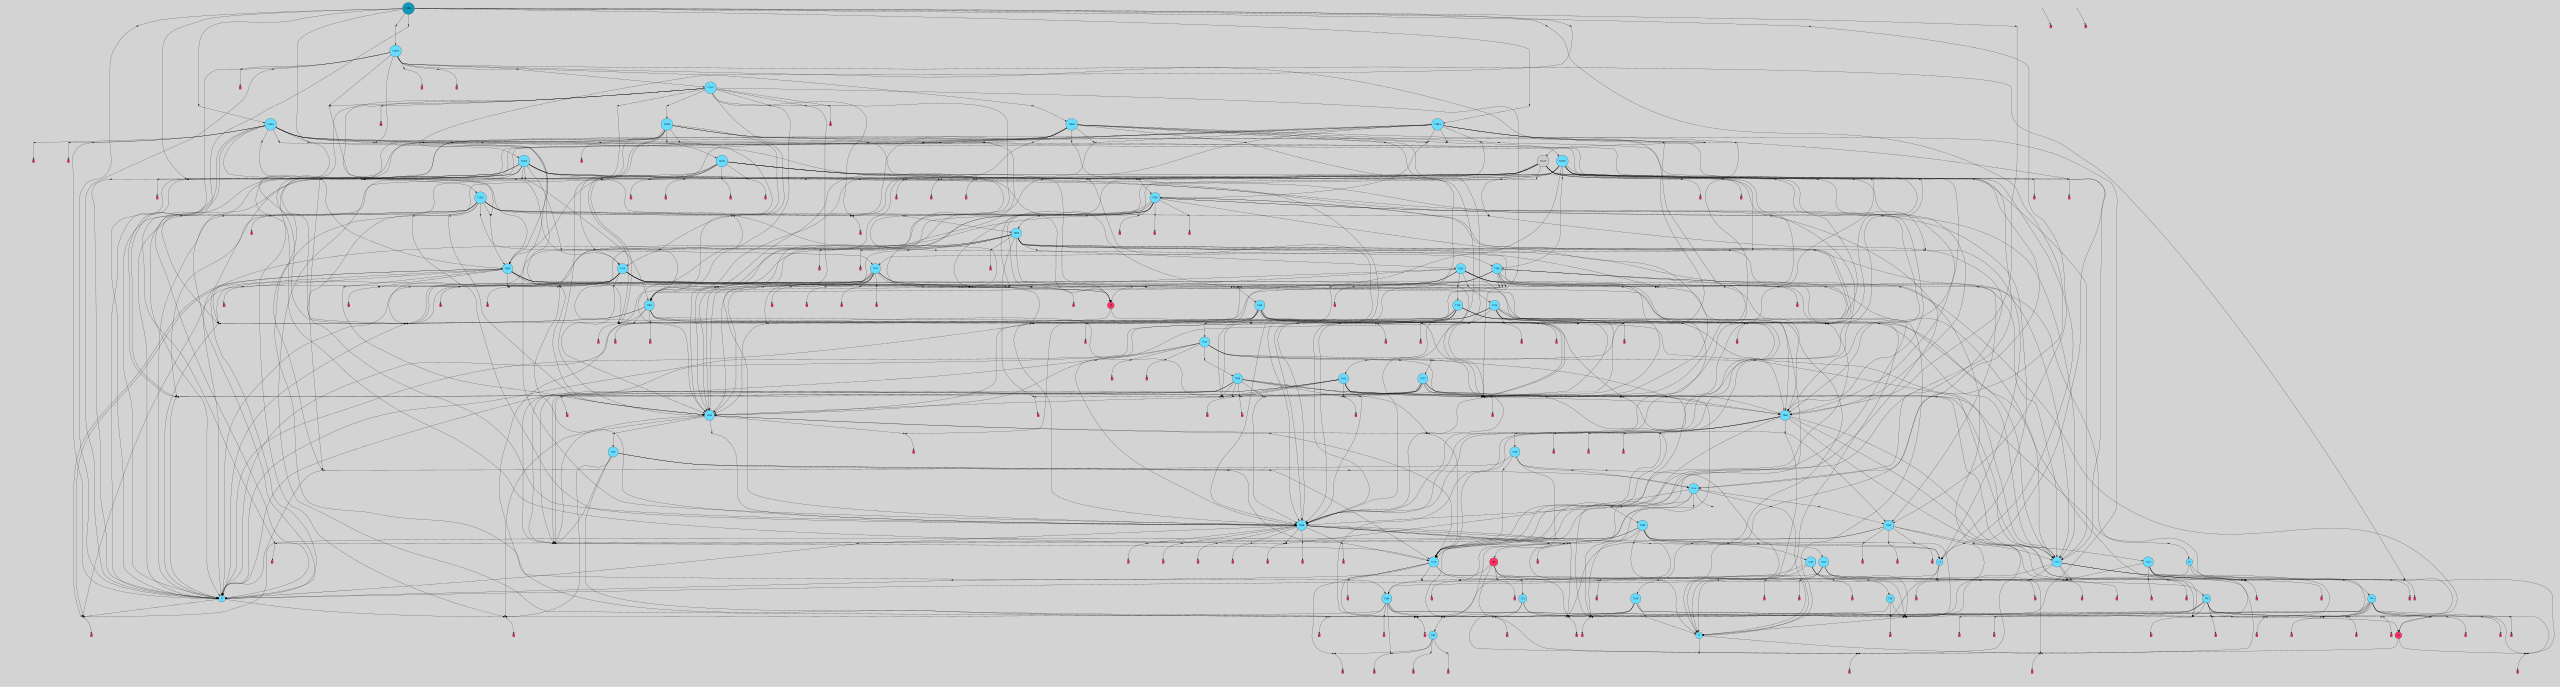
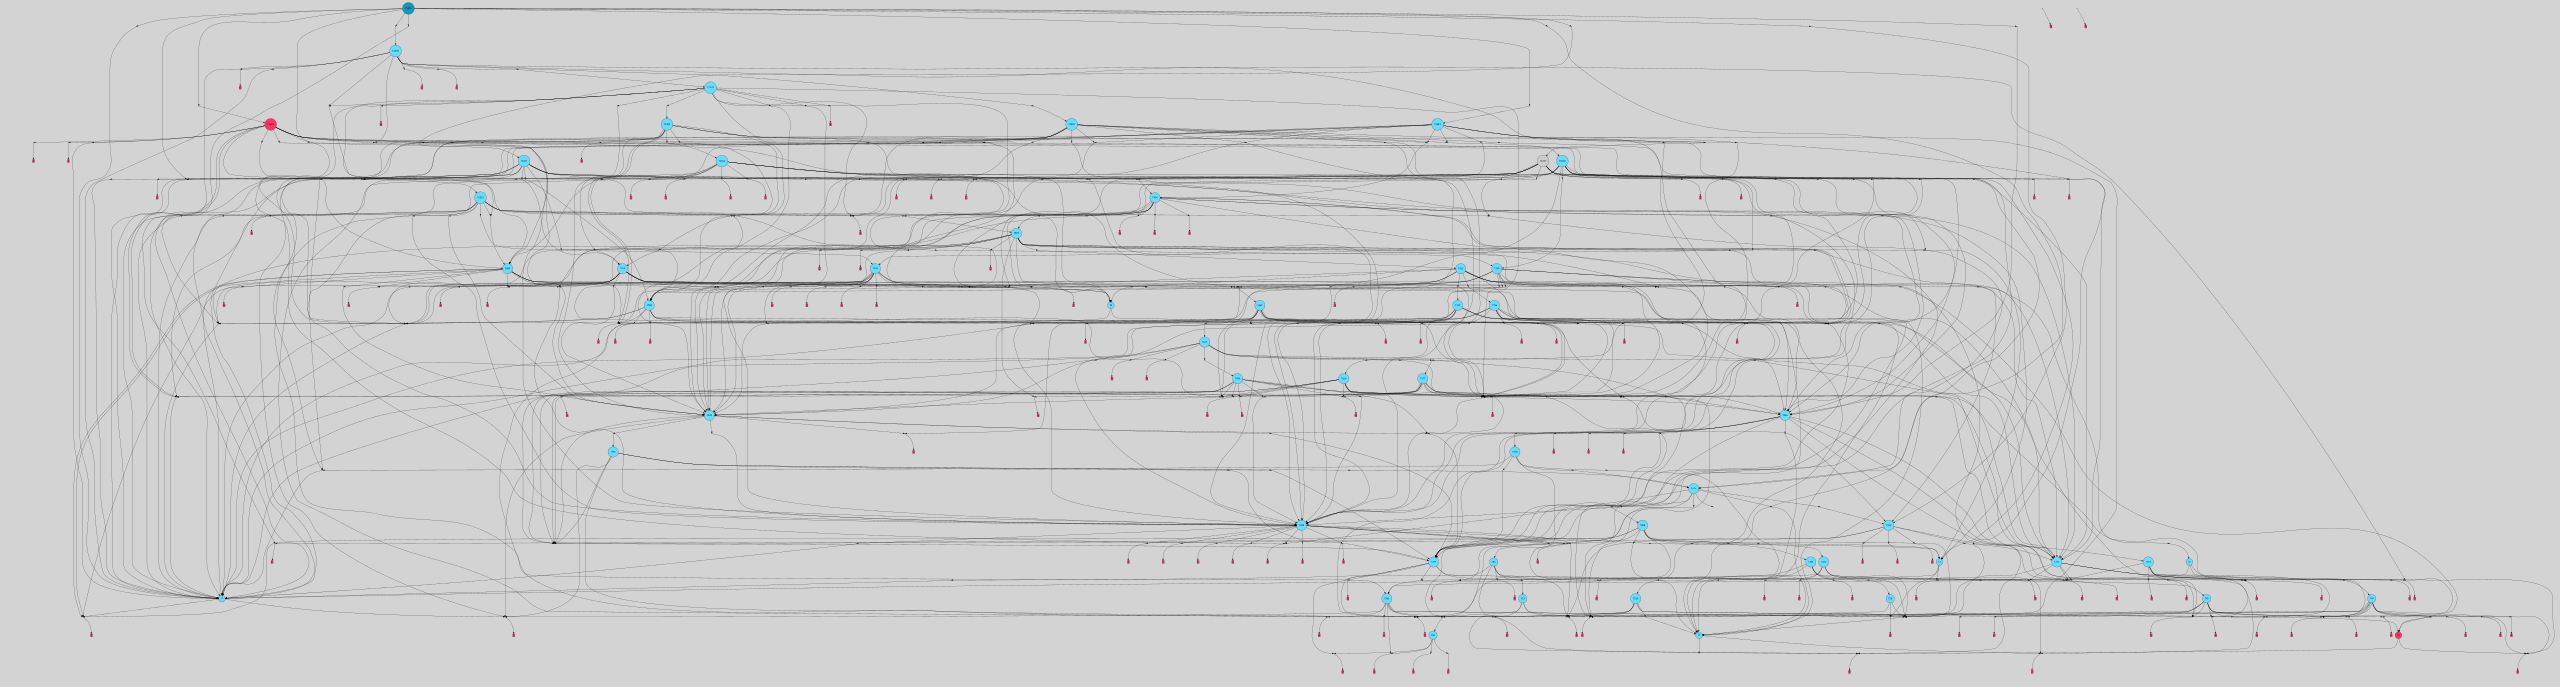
(271, 124) -> (271, 124)
(1111, 305) -> (1111, 305)
(1494, 562) -> (1494, 562)
